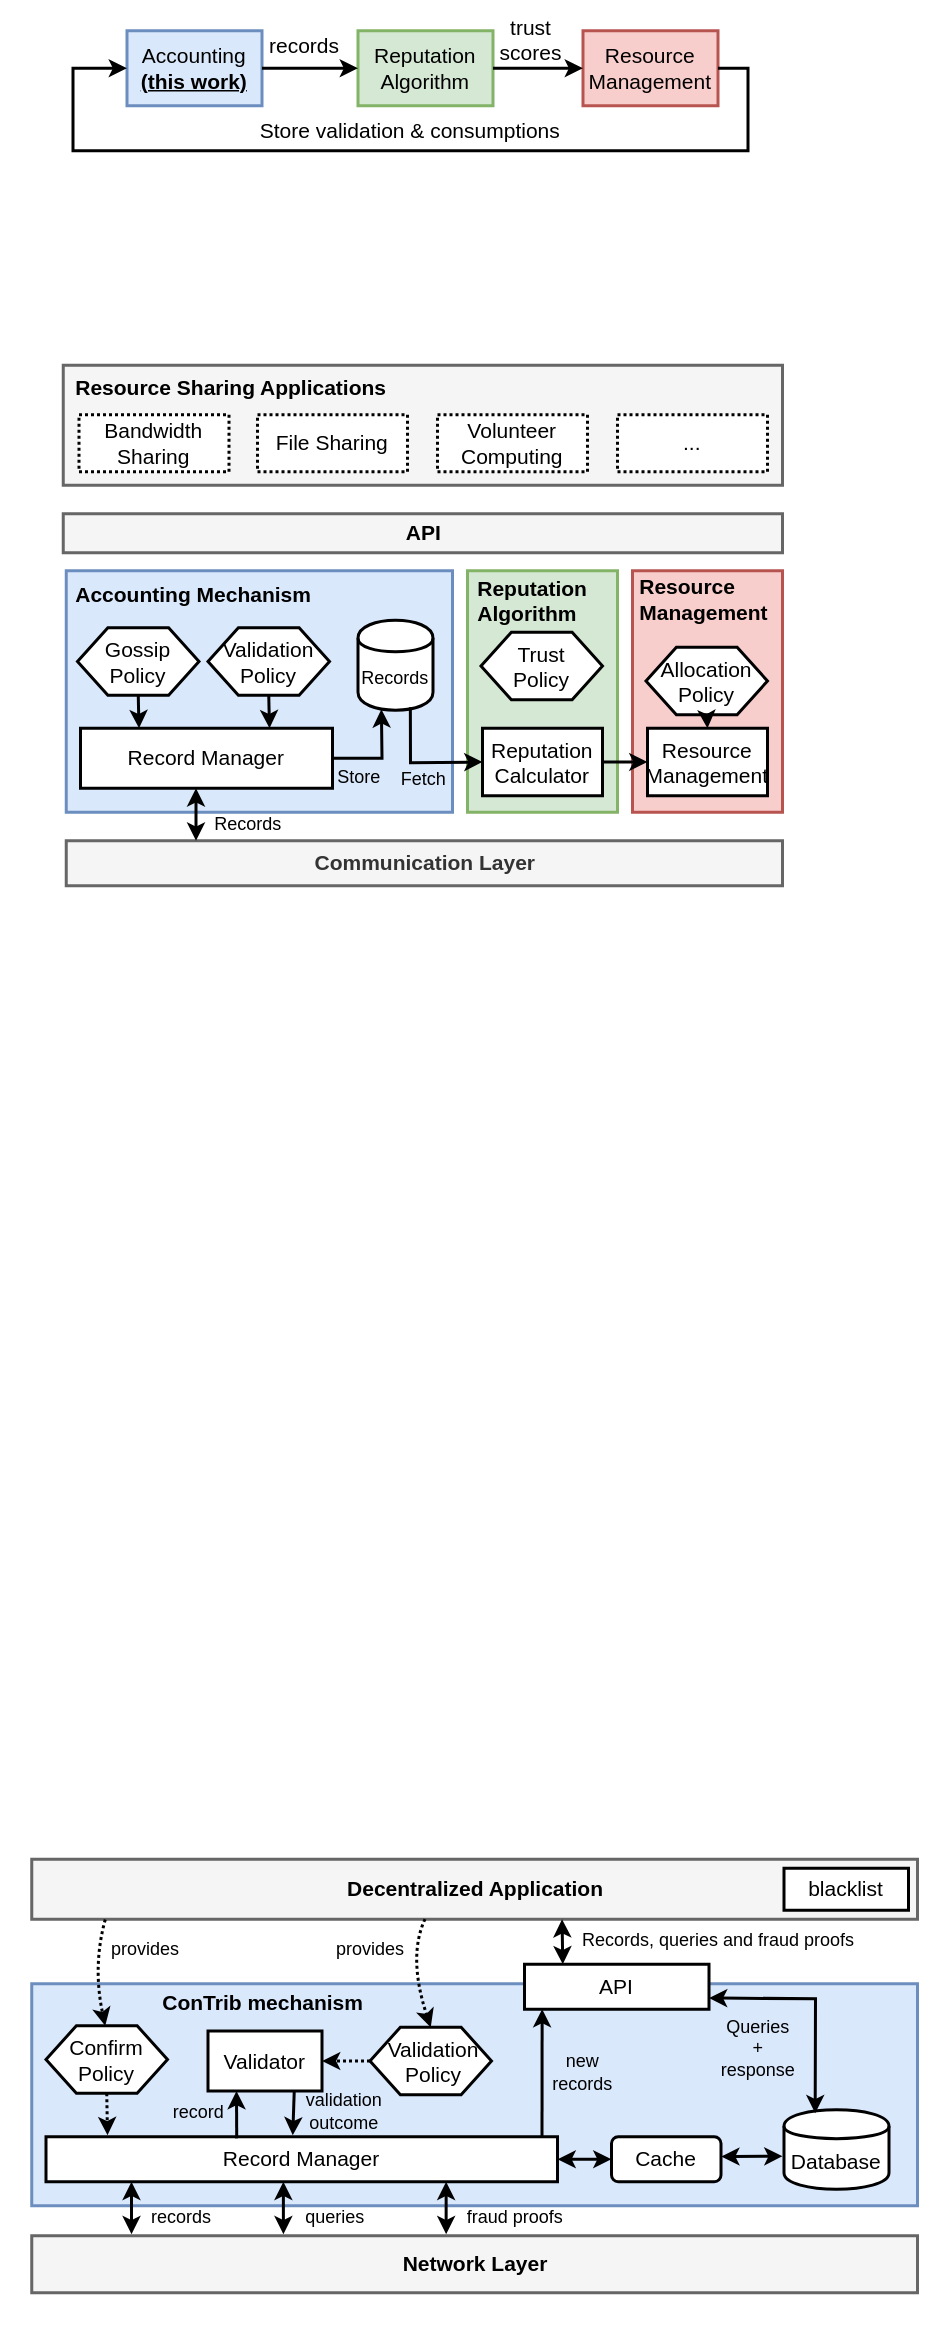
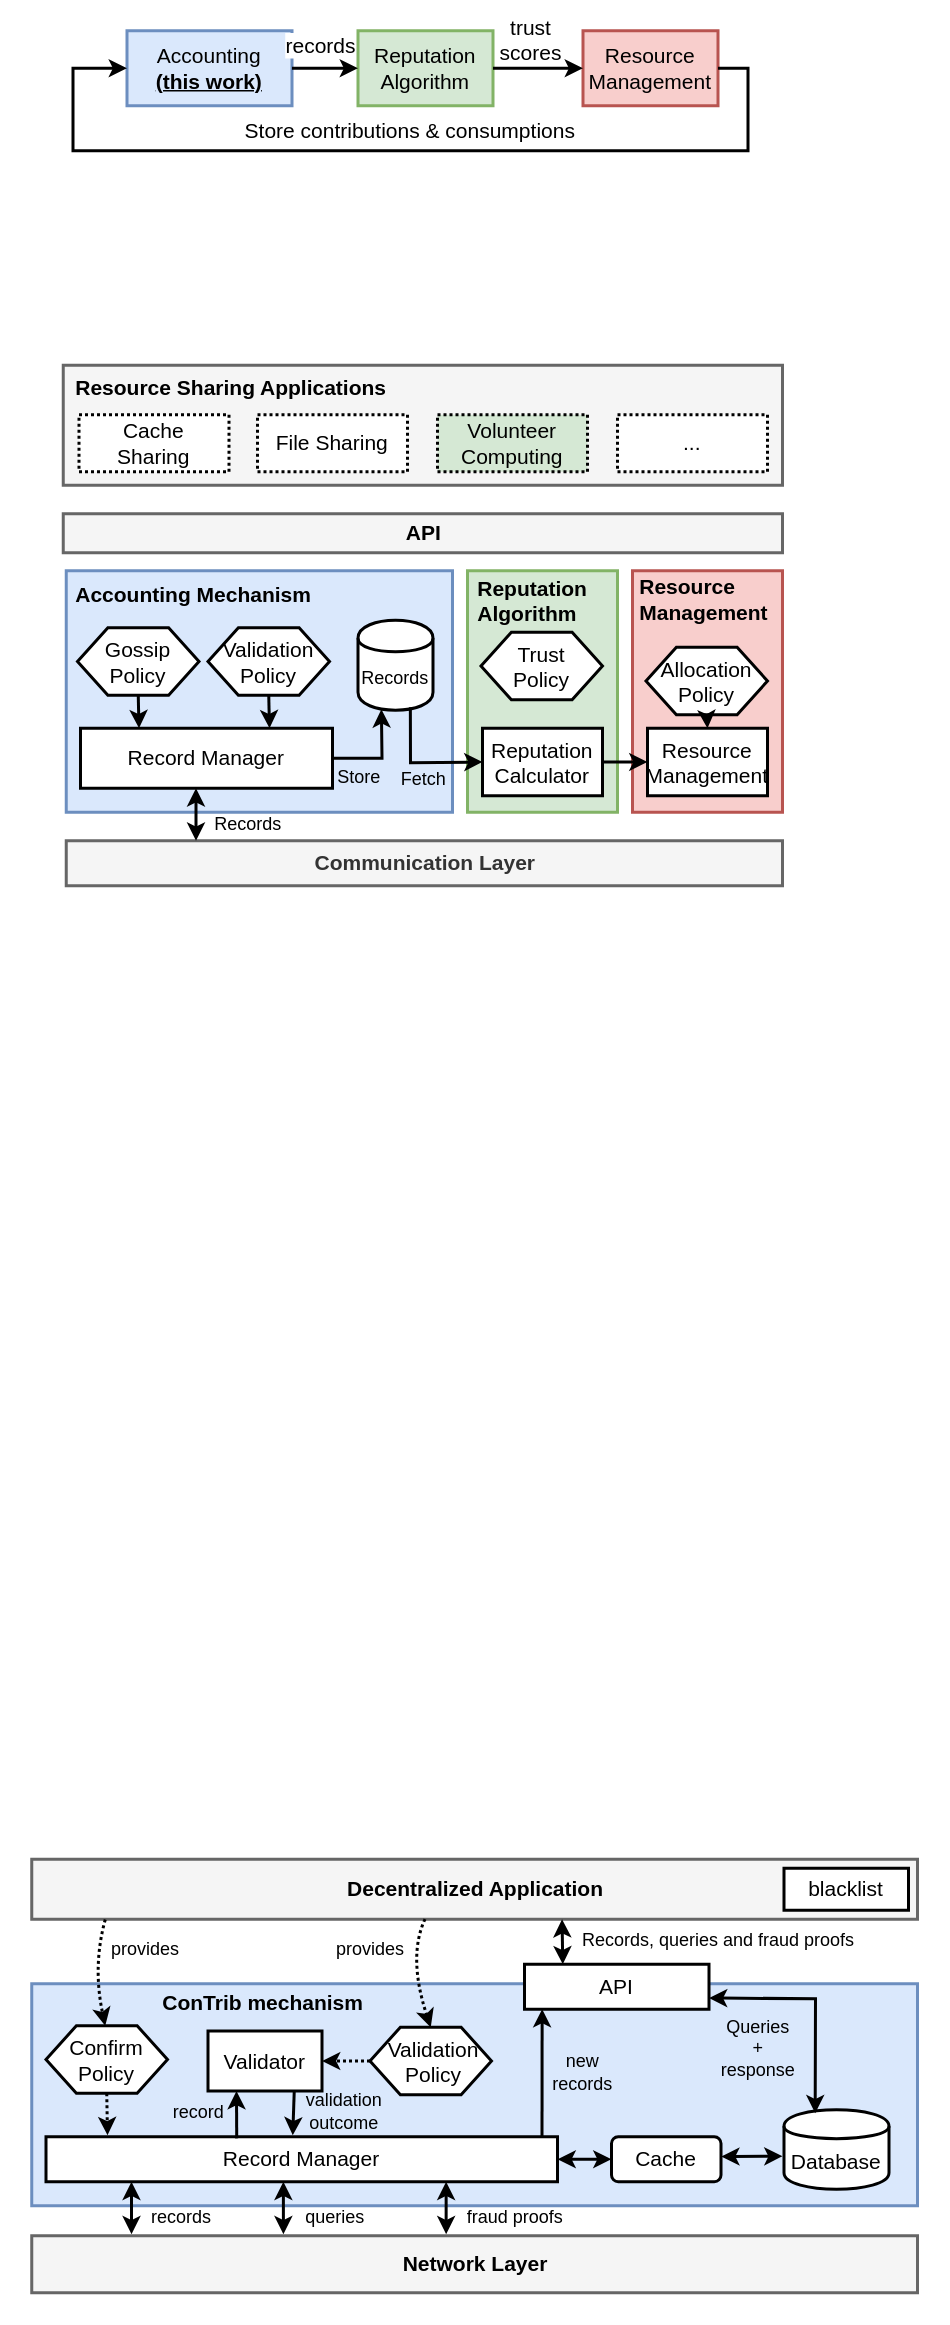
(194, 68) -> (209, 68)
(410, 131) -> (410, 131)
(154, 443) -> (154, 443)
(512, 443) -> (512, 443)
